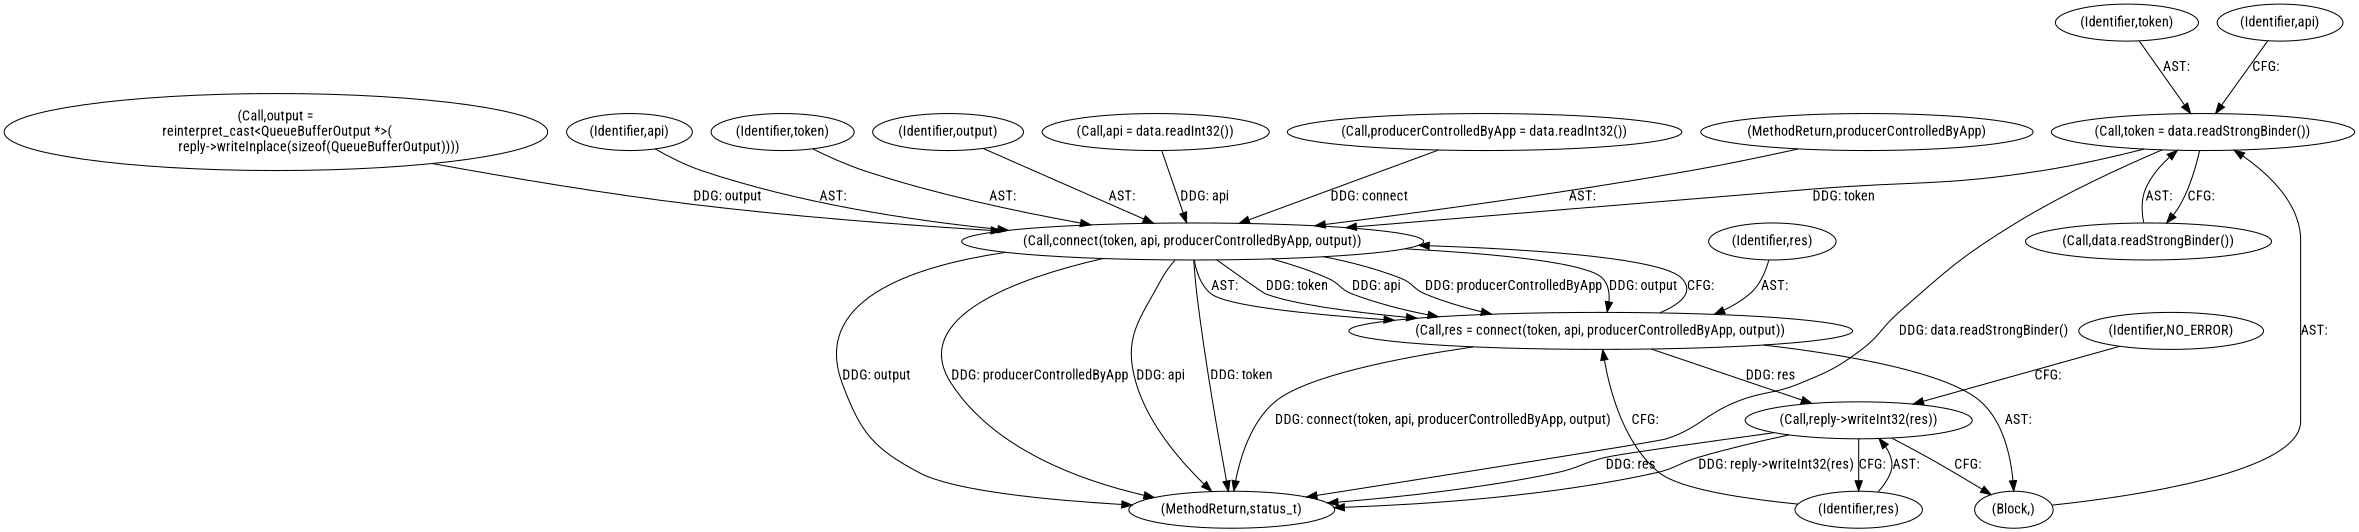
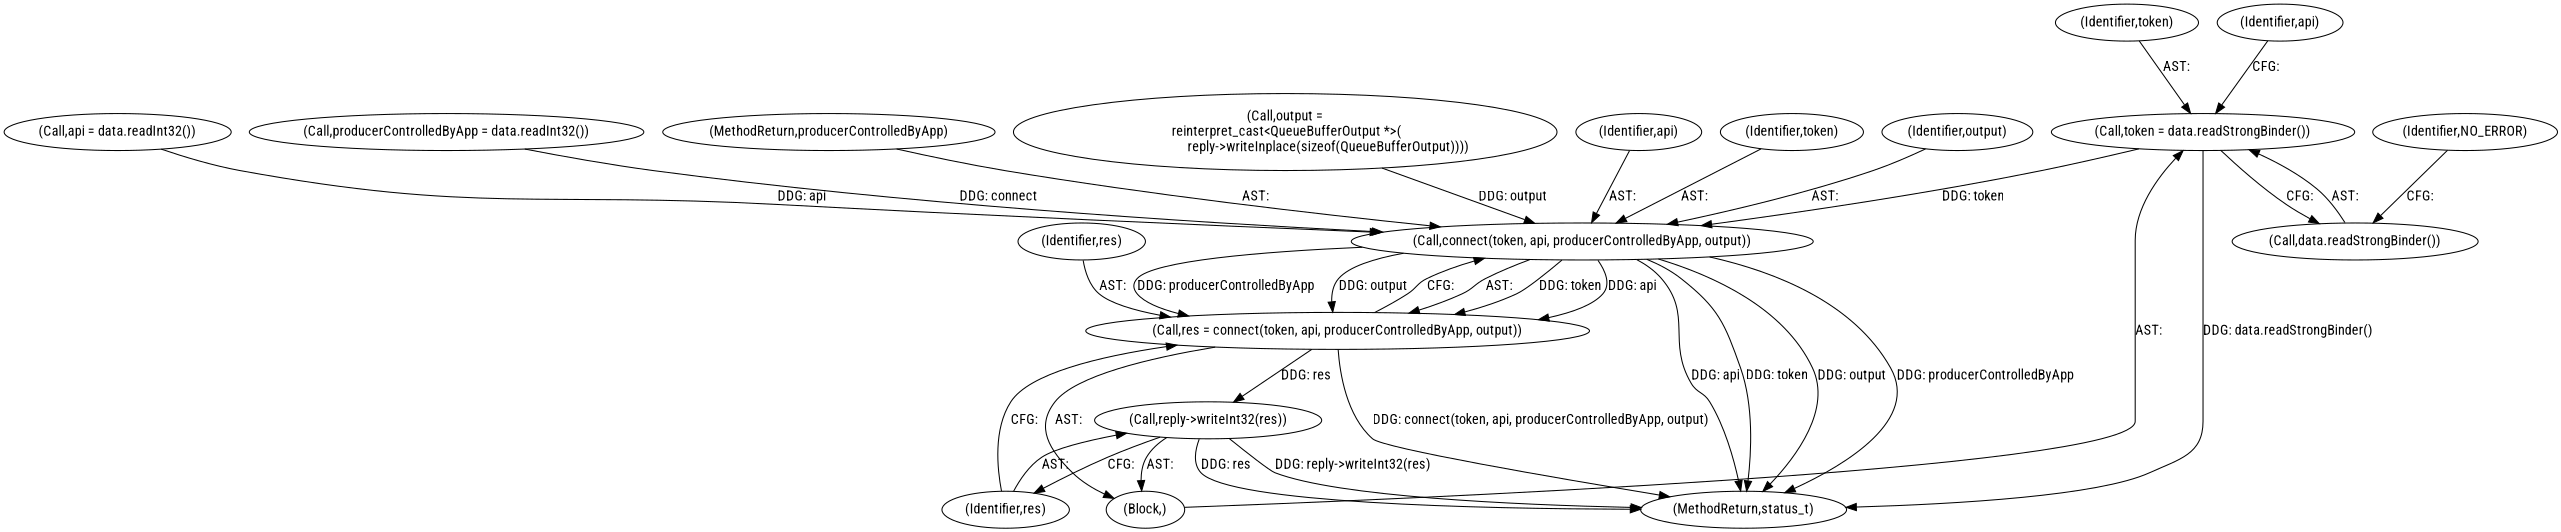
(2021, 374) -> (2414, 183)
(1970, 465) -> (1162, 465)
